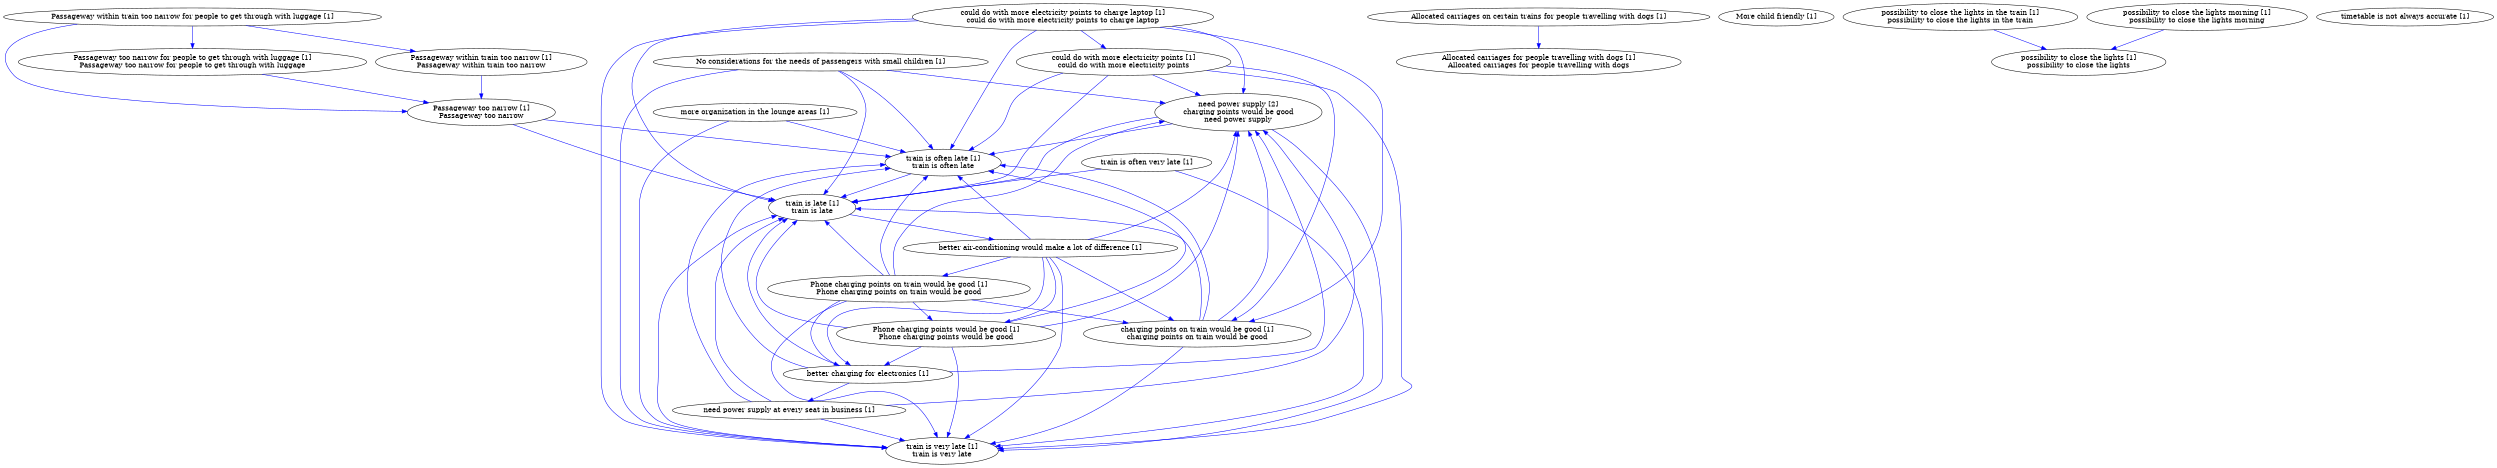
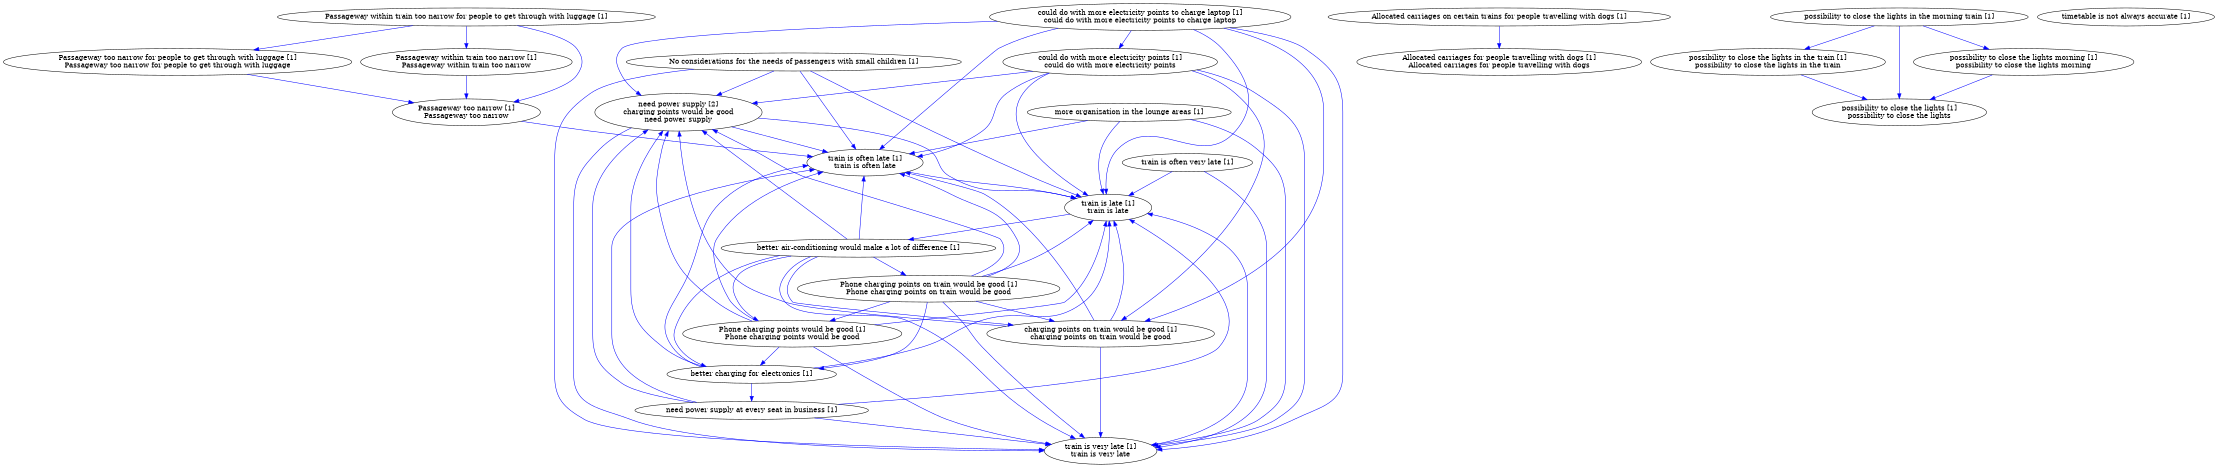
(1776, 17) -> none
none -> (1899, 17)
(640, 167) -> (1100, 152)
